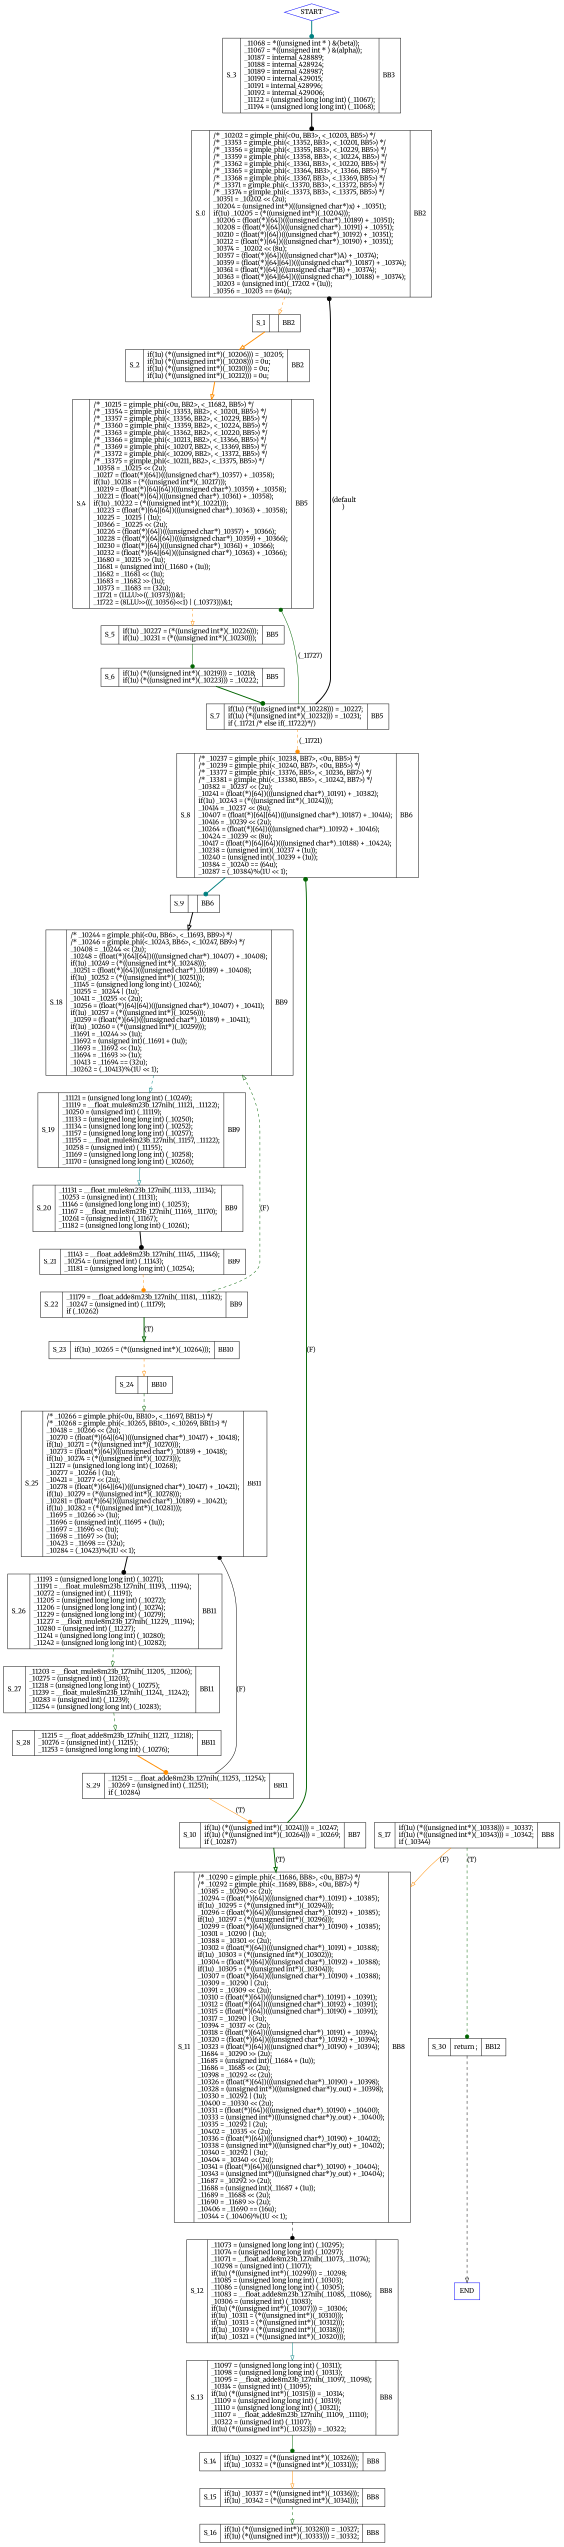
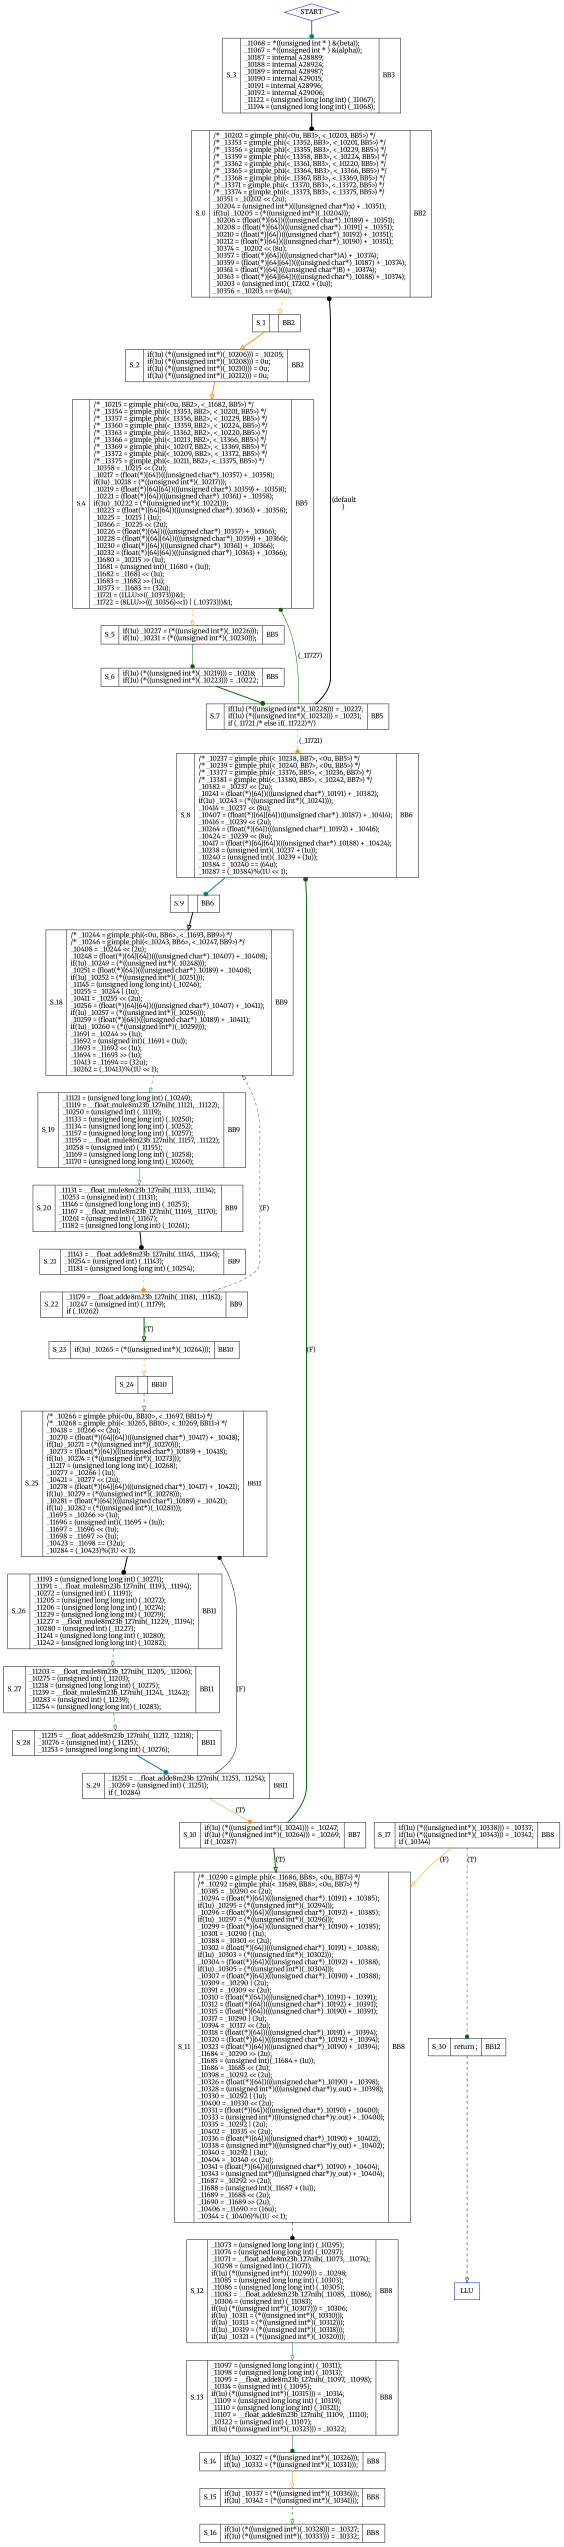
(151, 1763) -> (151, 1763)
(467, 2291) -> (467, 2291)
